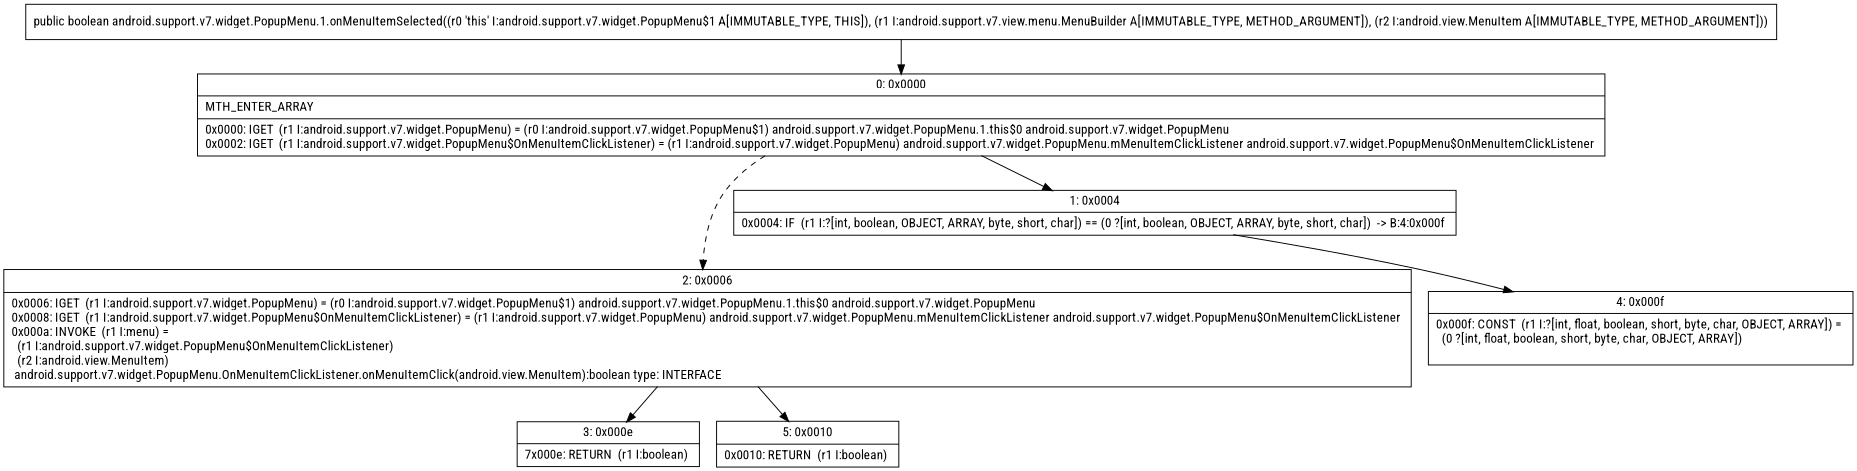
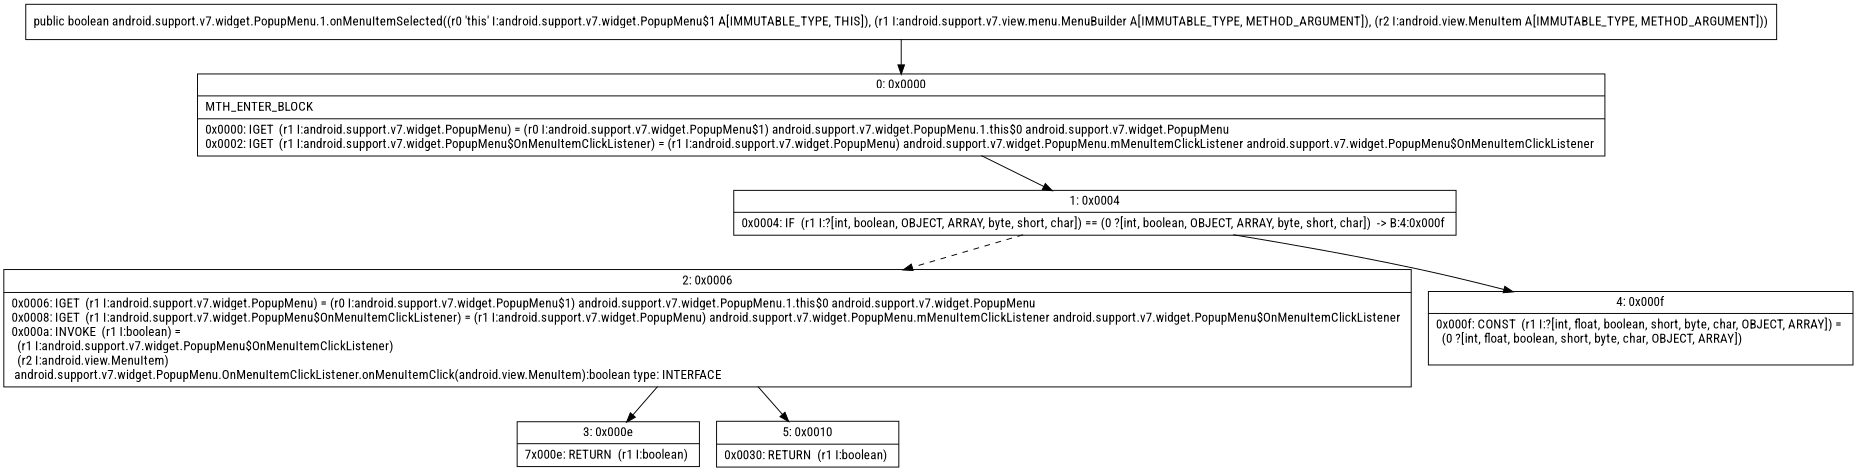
(260, 107) -> (260, 107)
(720, 199) -> (968, 251)
(92, 332) -> (98, 332)
(808, 455) -> (808, 455)
